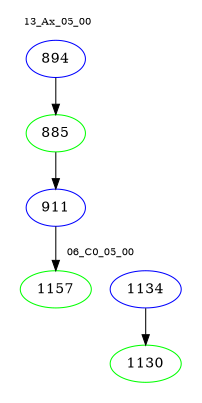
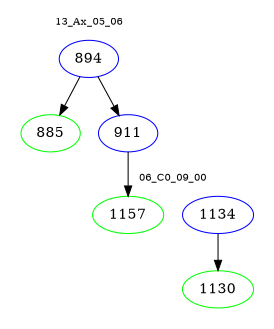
(58, 22) -> (89, 22)
(56, 165) -> (106, 91)
(101, 253) -> (173, 178)
